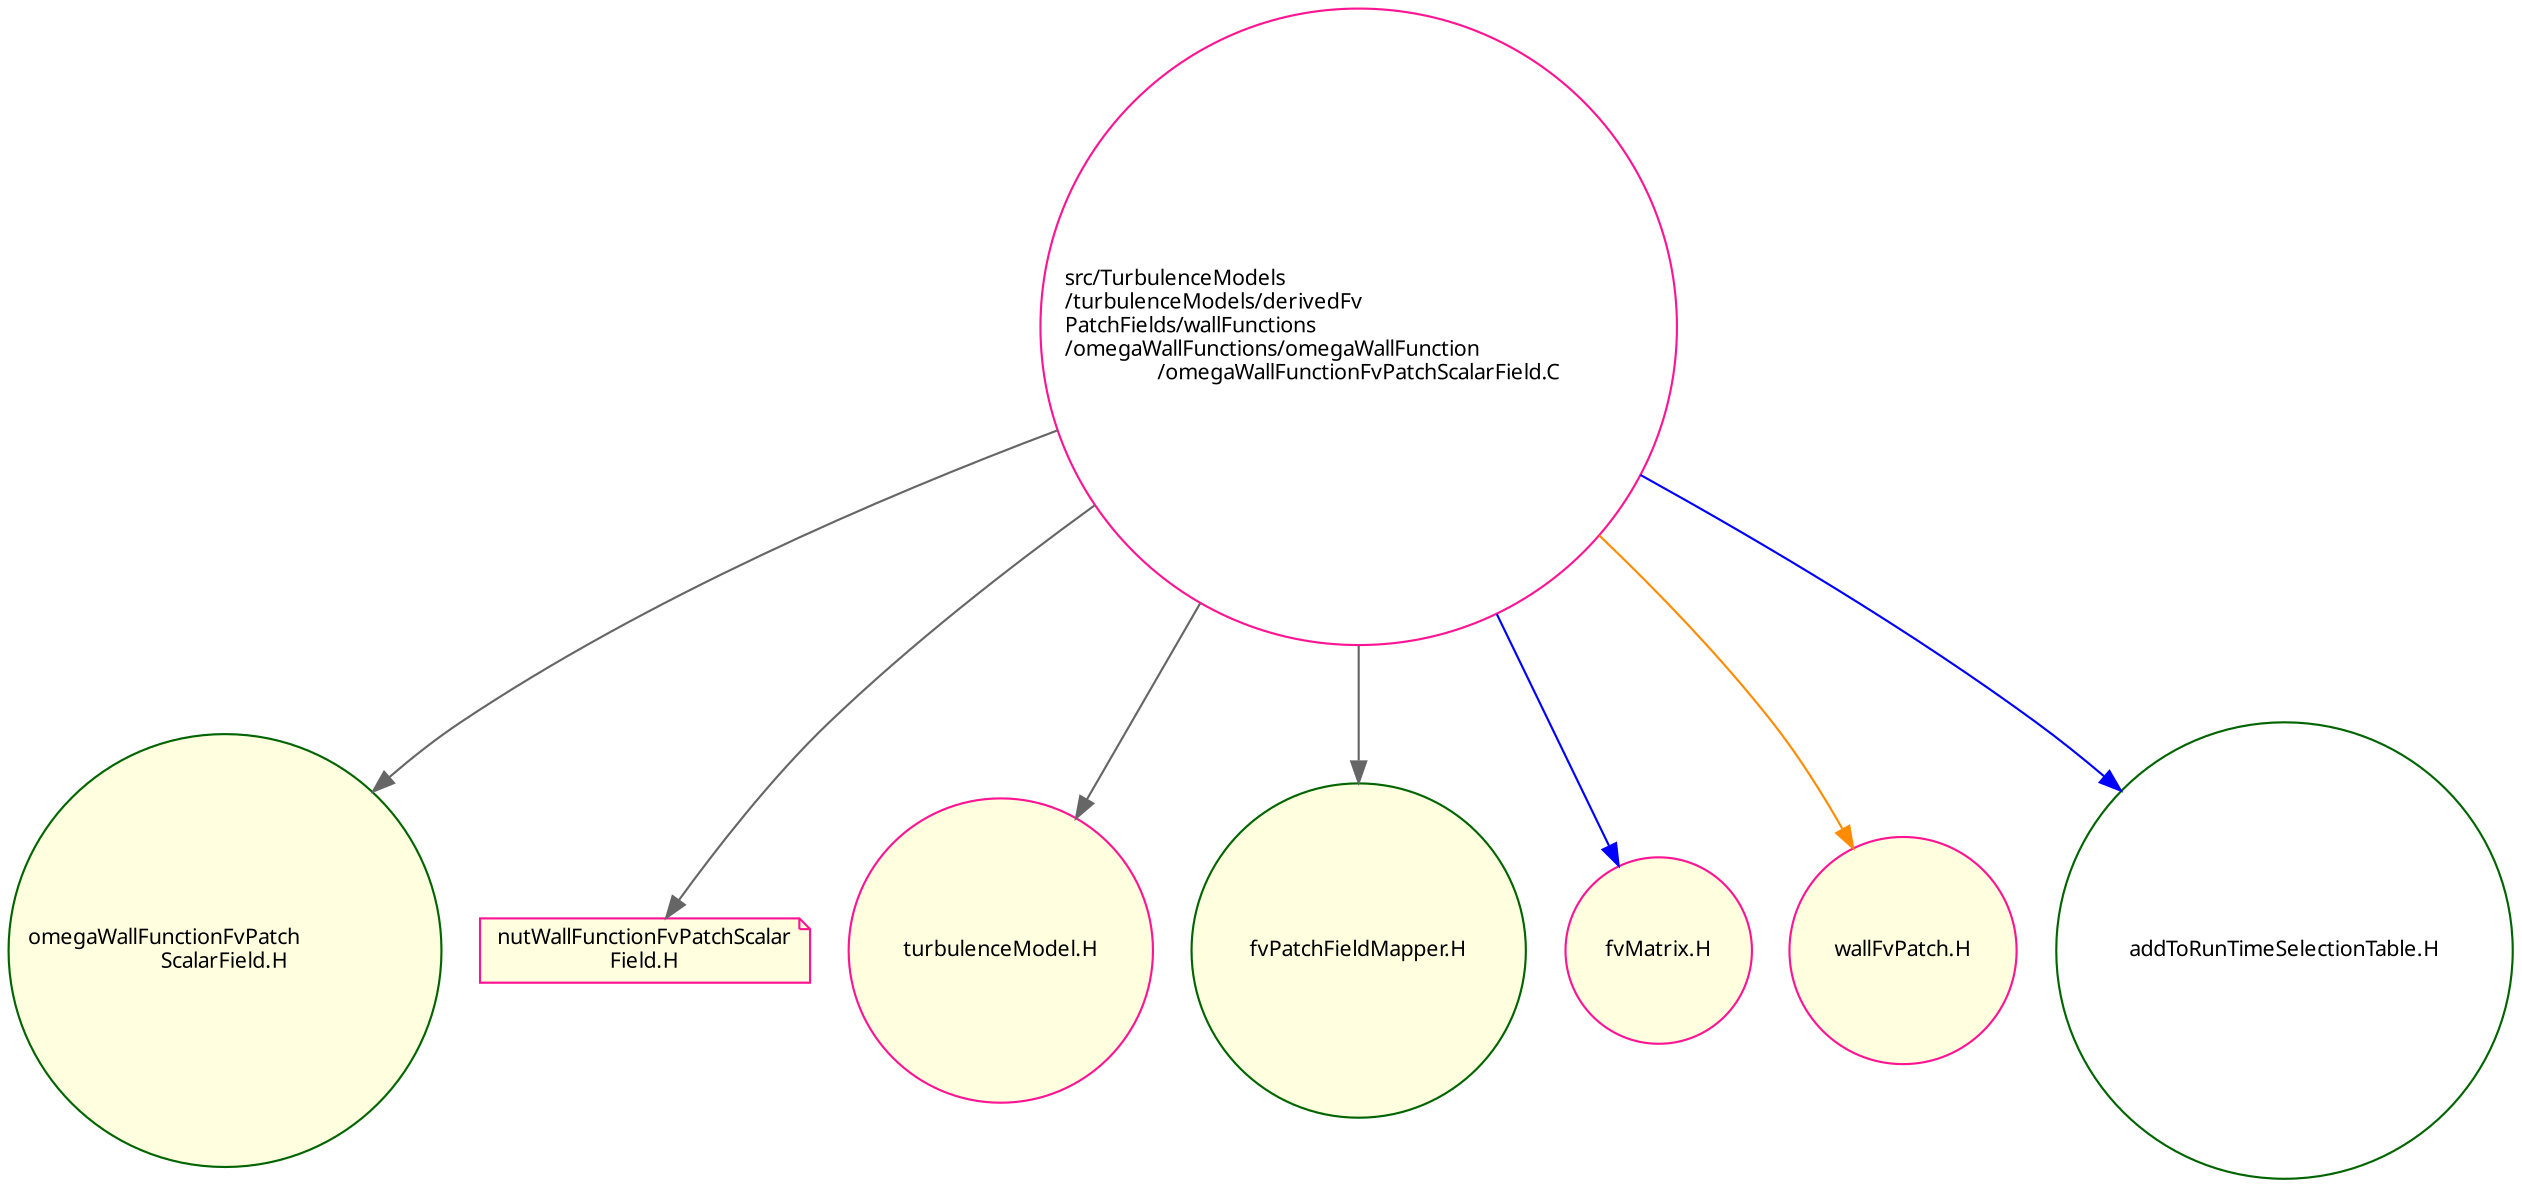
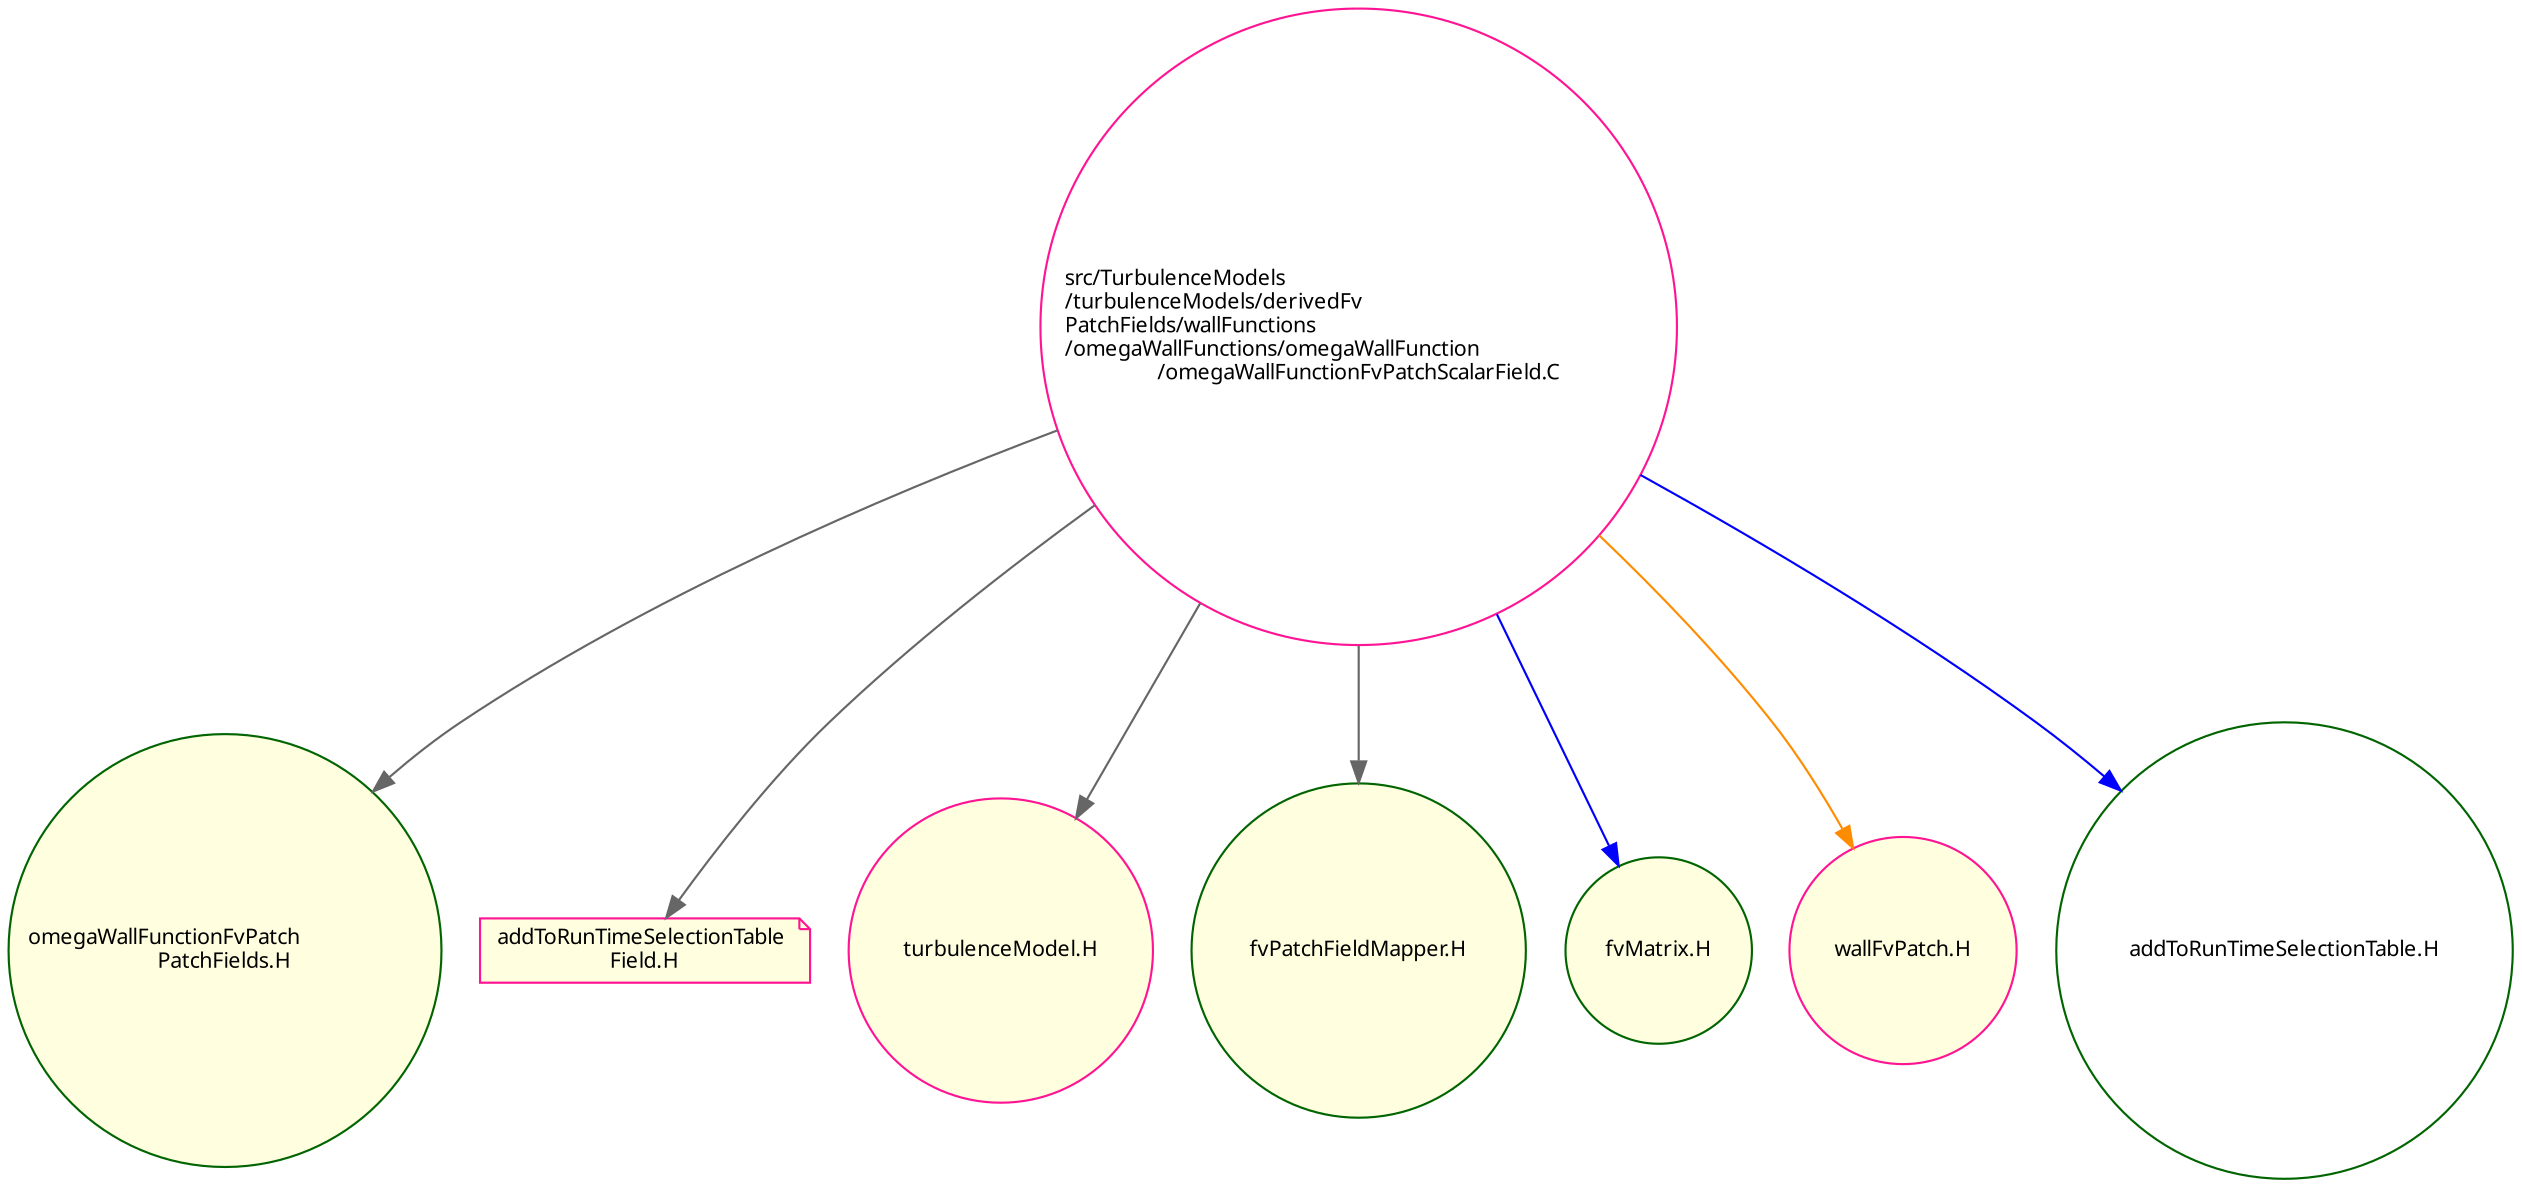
(225, 951) -> (225, 951)
(645, 951) -> (645, 951)
(1659, 951) -> (1659, 951)
